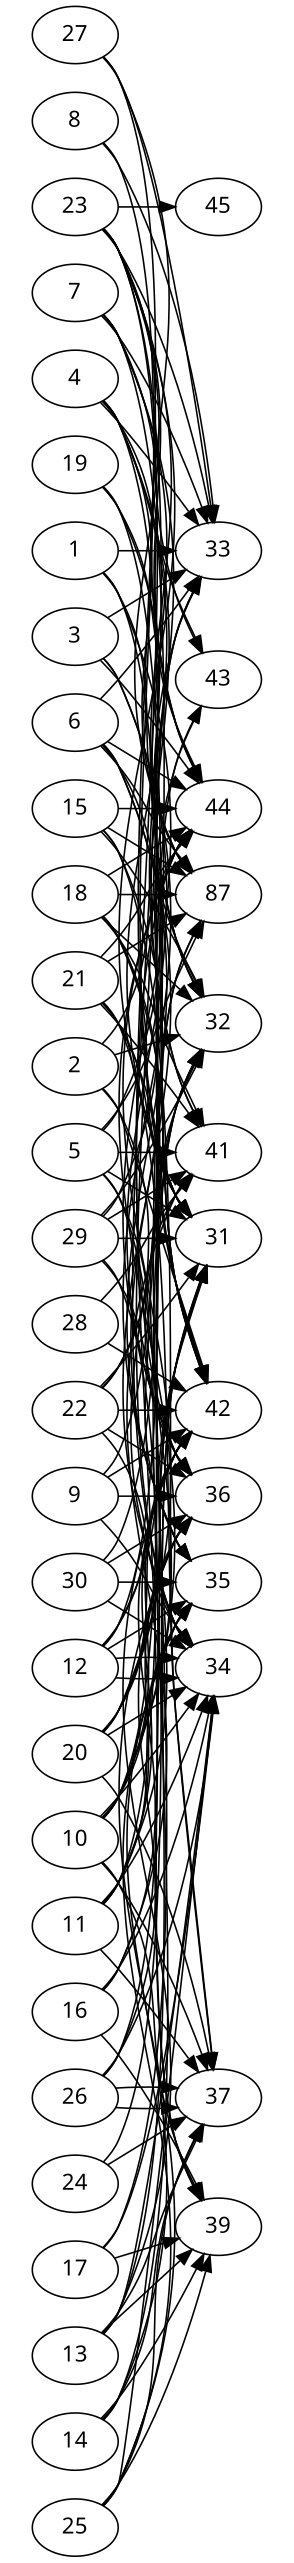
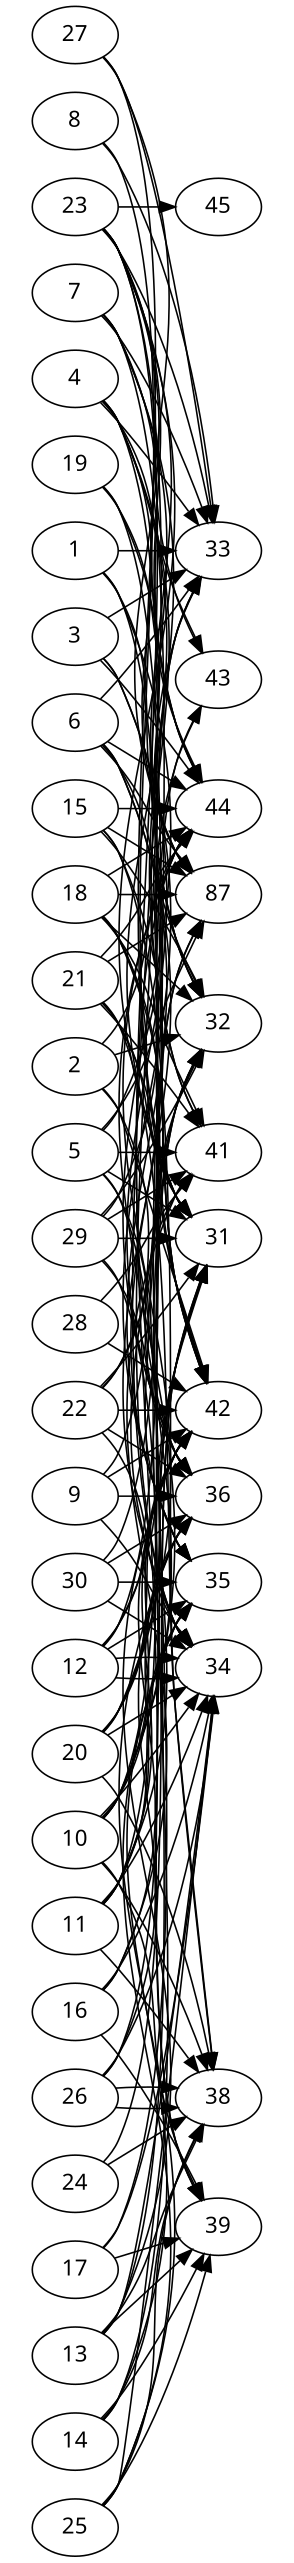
(219, 2098) -> (219, 2098)
